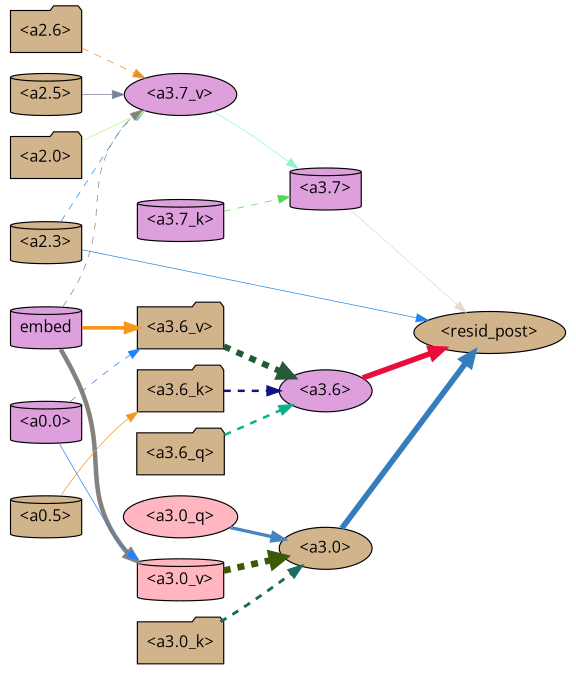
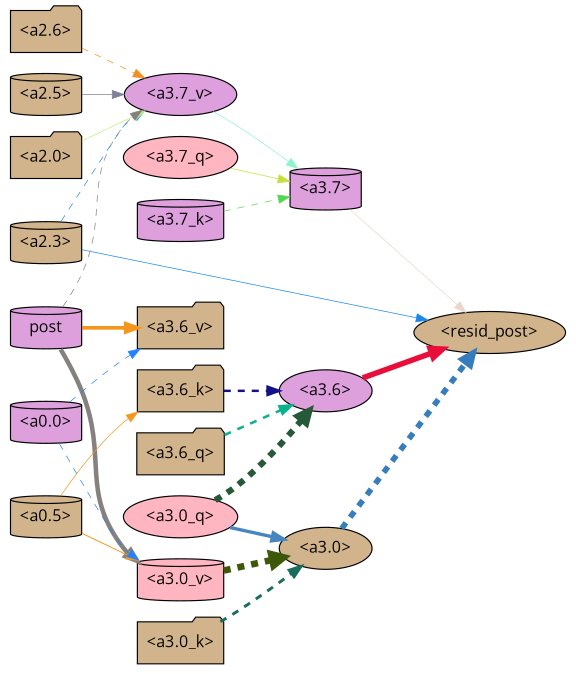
none -> (181, 158)
(46, 328) -> (46, 328)
(252, 359) -> (262, 464)
(404, 445) -> (404, 445)
(92, 500) -> (92, 500)
none -> (105, 544)
